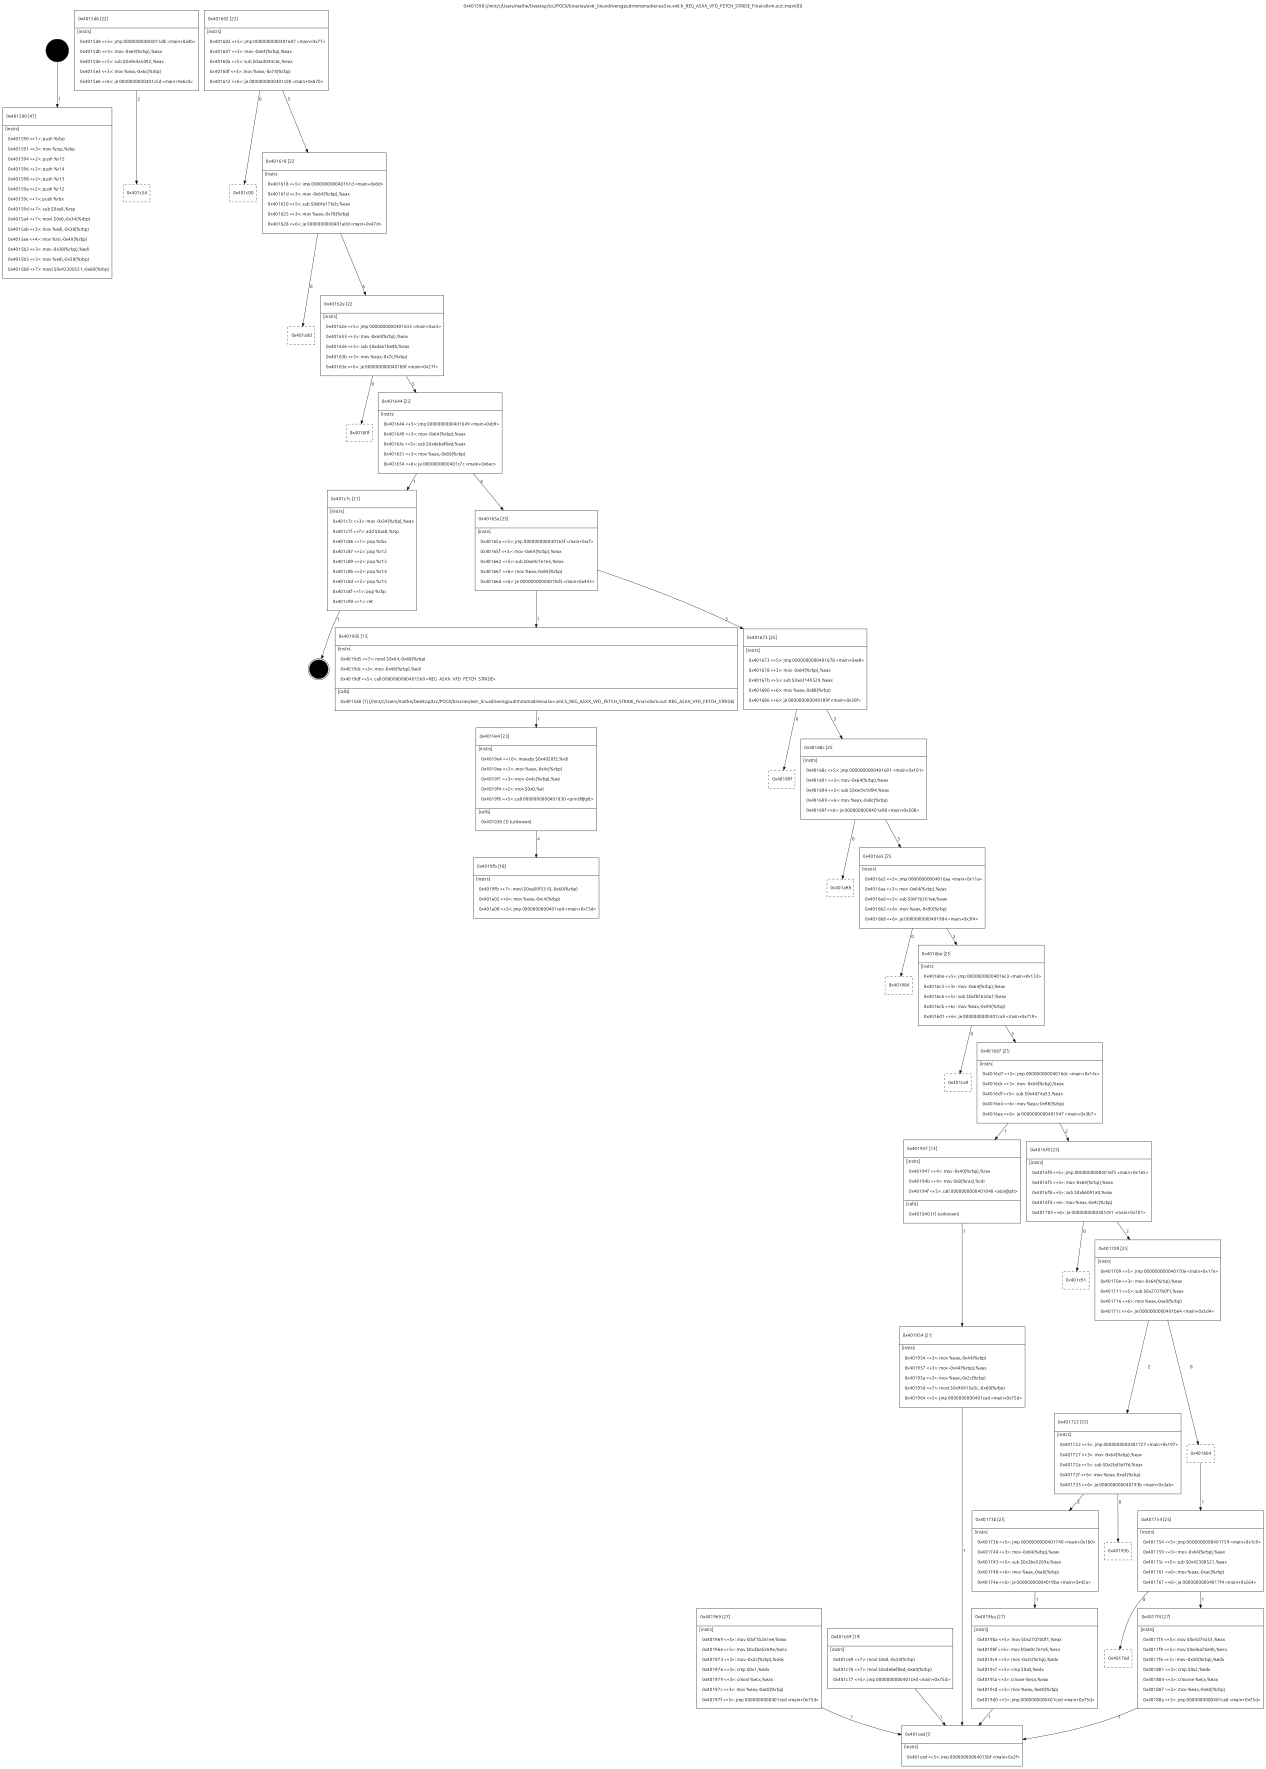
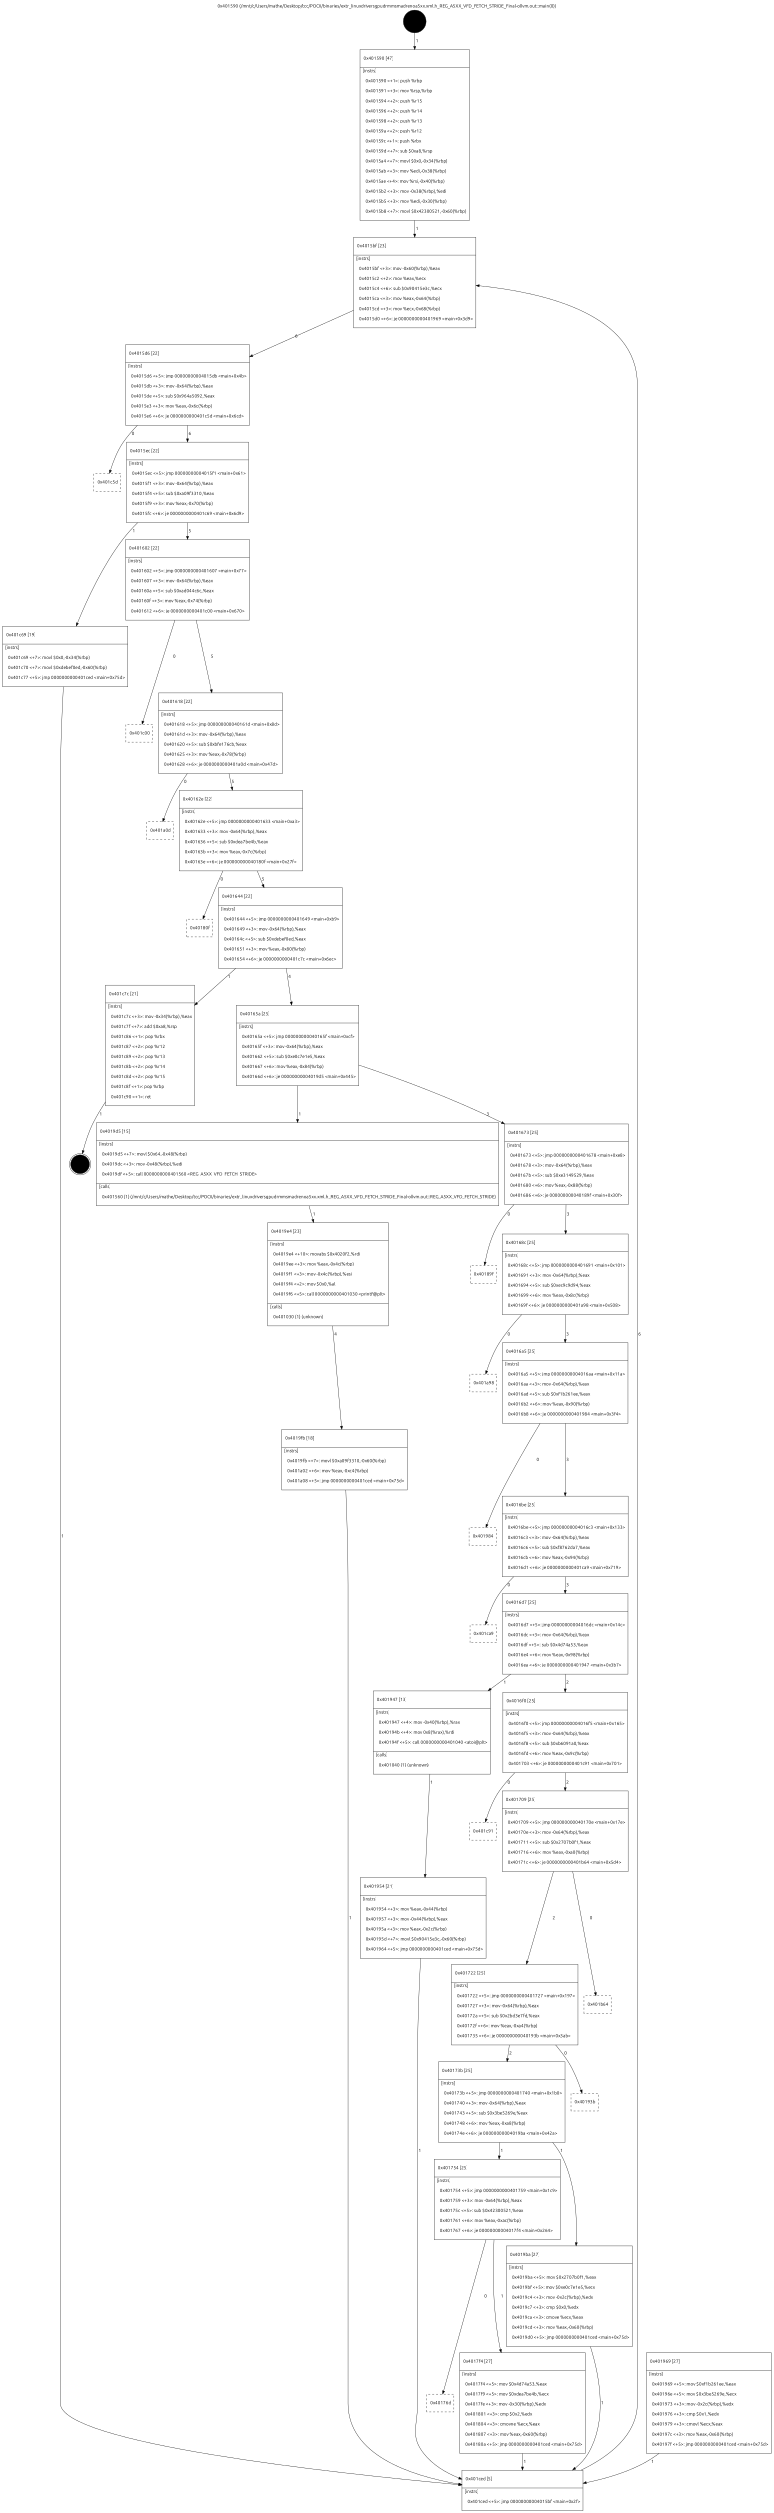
(139, 99) -> (133, 434)
none -> (415, 283)
none -> (188, 482)
(1201, 1485) -> (500, 2149)
none -> (348, 2021)
